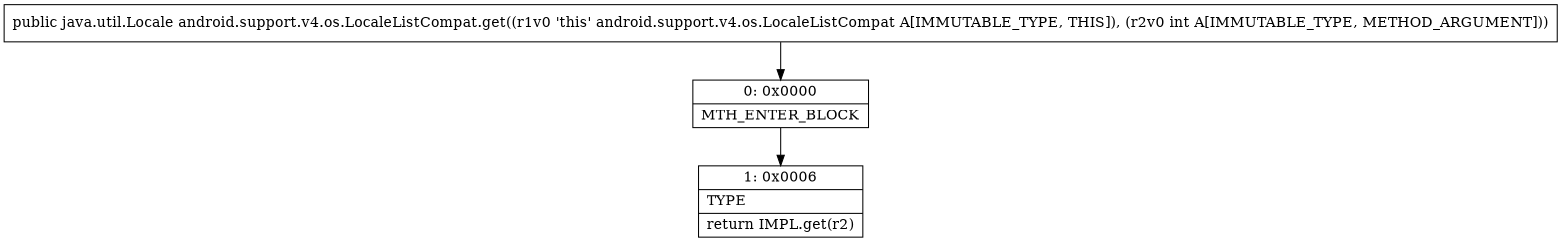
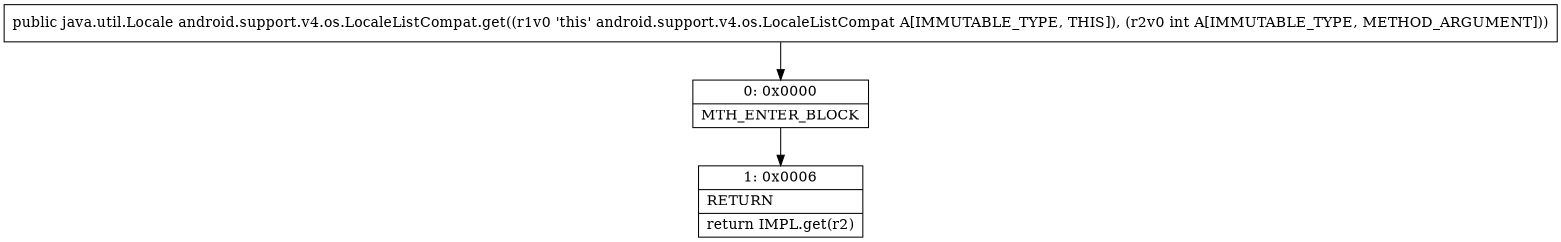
(727, 201) -> (740, 201)
